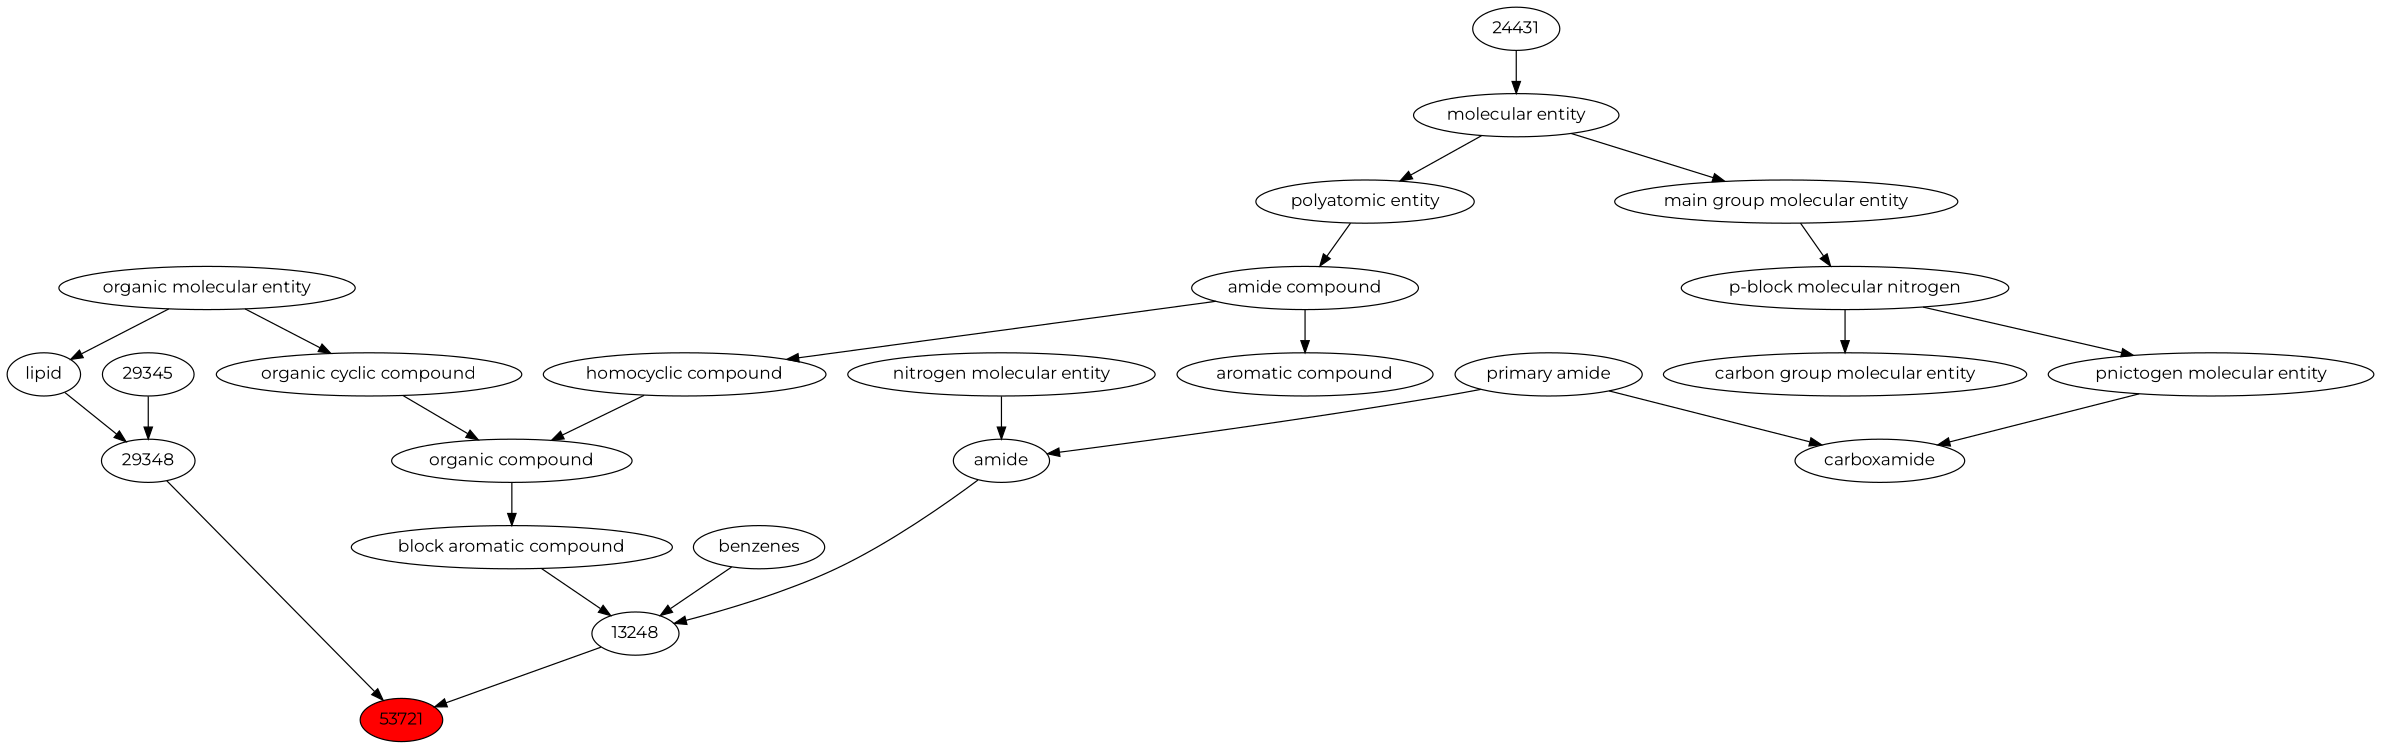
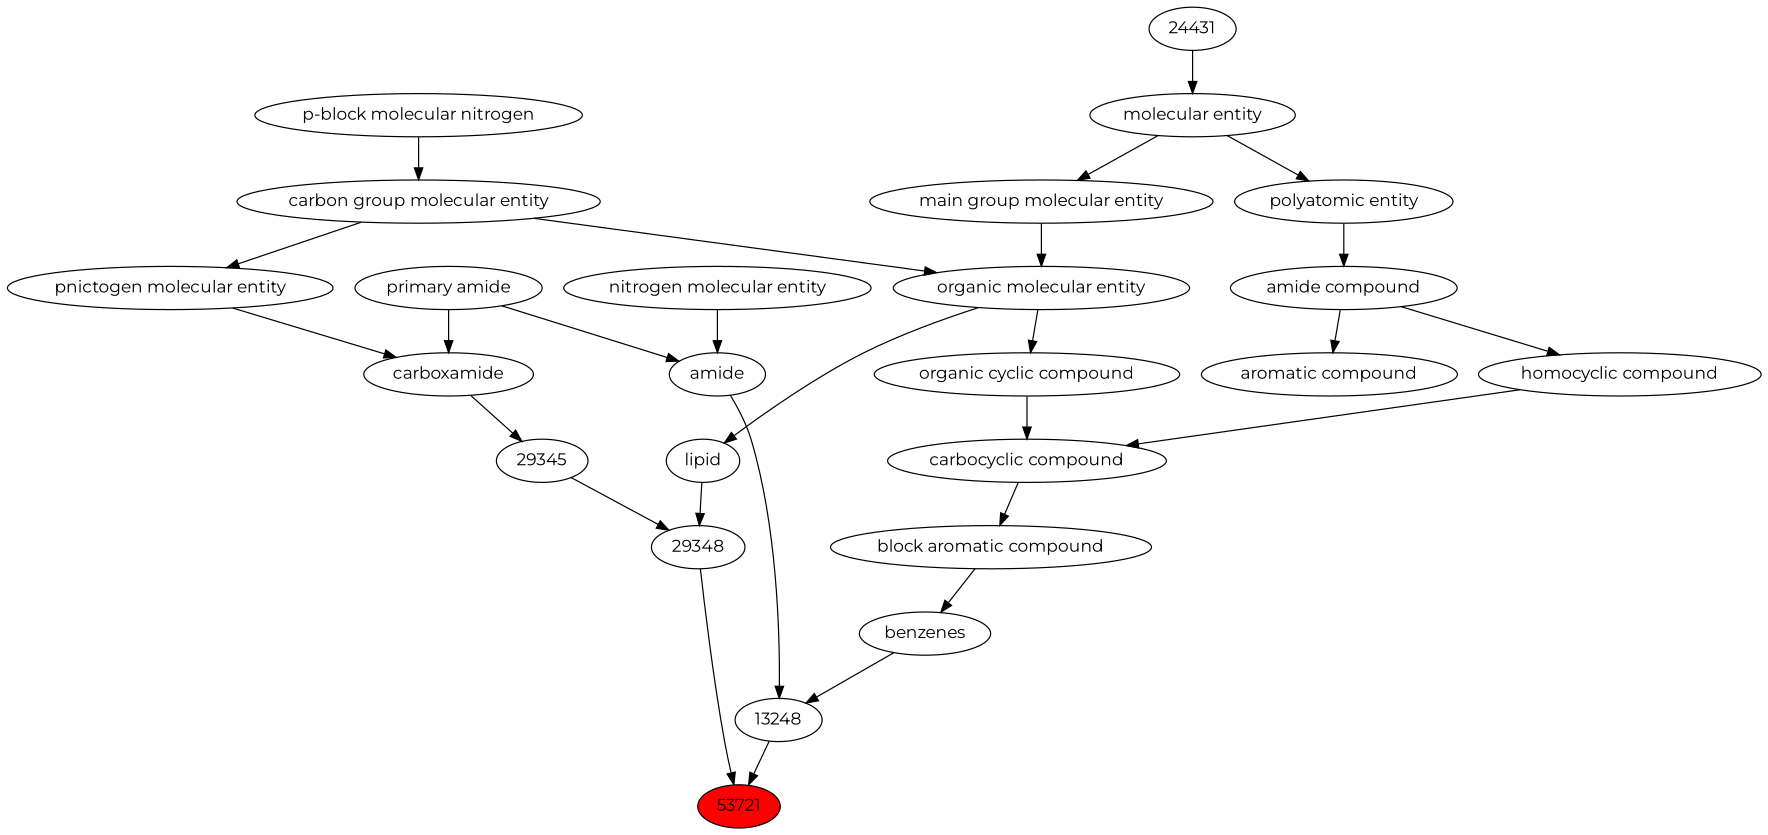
(1812, 240) -> (1041, 239)
none -> (729, 245)
(2022, 330) -> (300, 243)
none -> (492, 414)
(512, 461) -> (1027, 461)
(571, 588) -> (962, 586)
